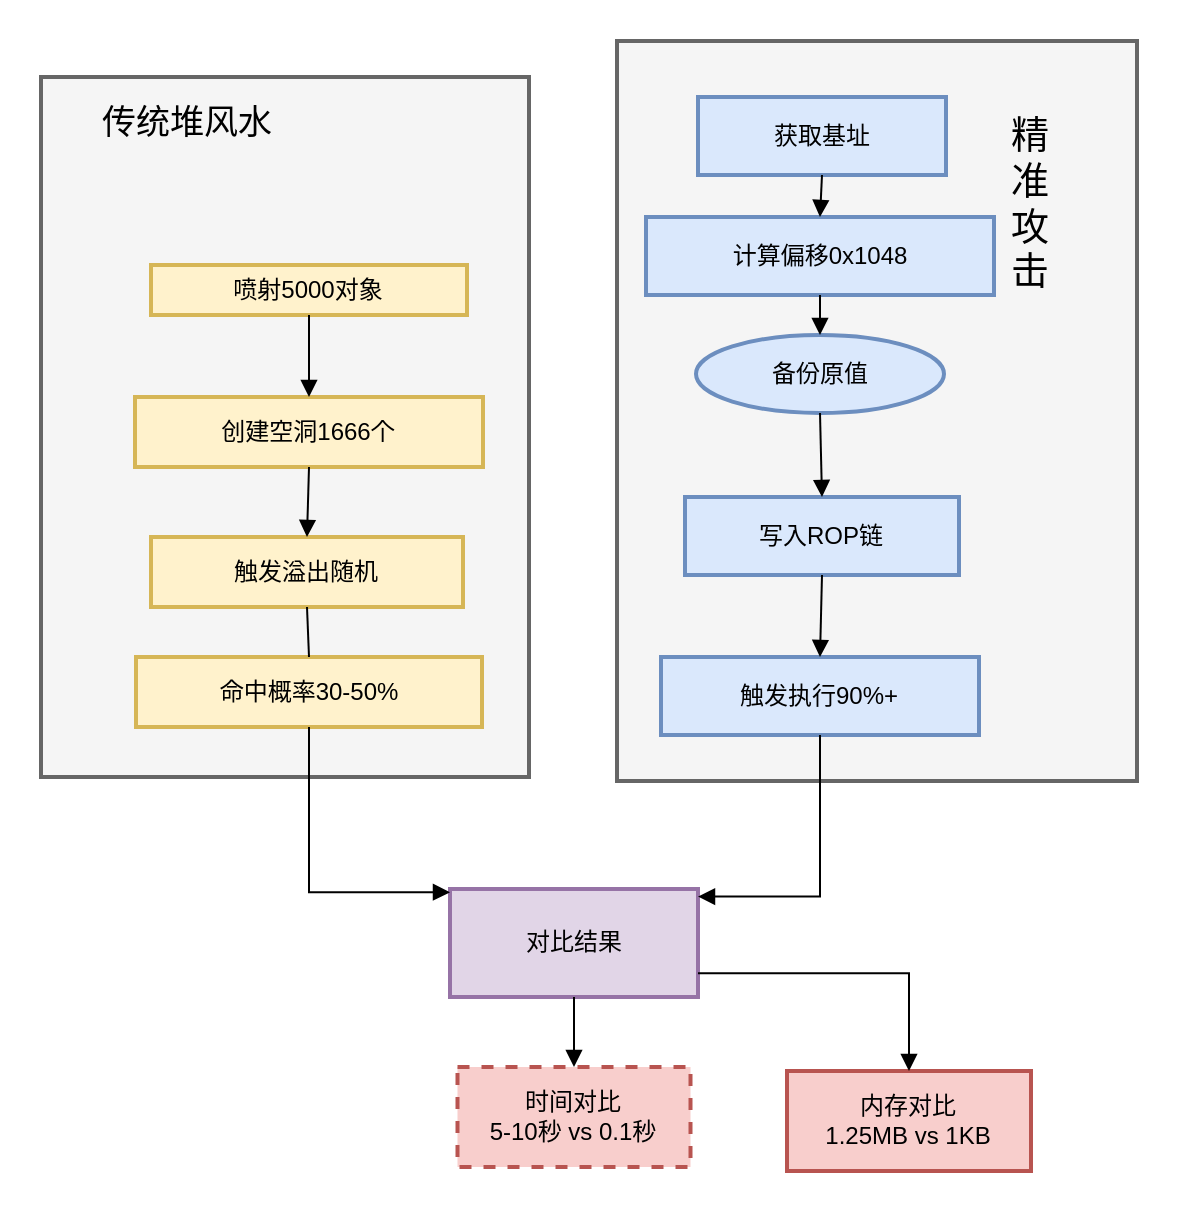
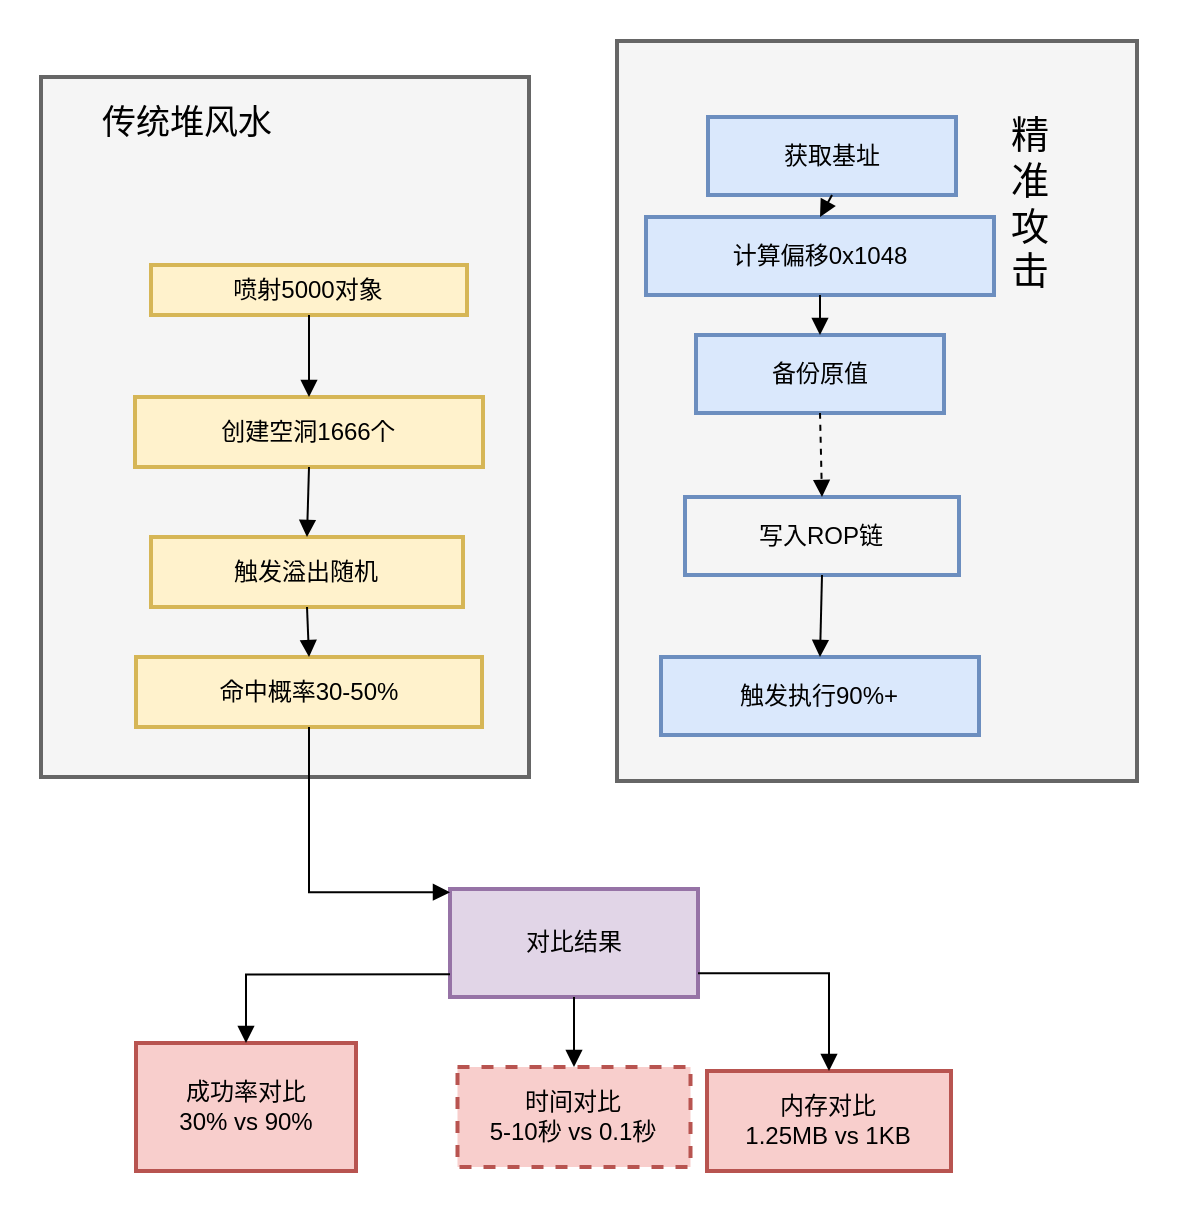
(822, 136) -> (832, 156)
(820, 374) -> (820, 374)
(821, 449) -> (821, 449)
(822, 536) -> (822, 536)
(309, 648) -> (308, 639)
(820, 868) -> none
none -> (322, 974)
none -> (246, 1107)
(909, 1121) -> (829, 1121)
